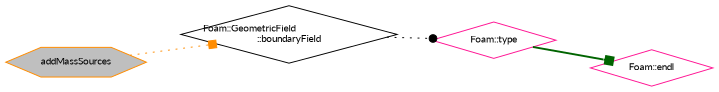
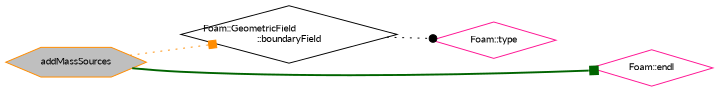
(568, 53) -> (360, 75)
